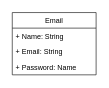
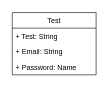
(54, 20) -> (54, 20)
(40, 36) -> (40, 36)
